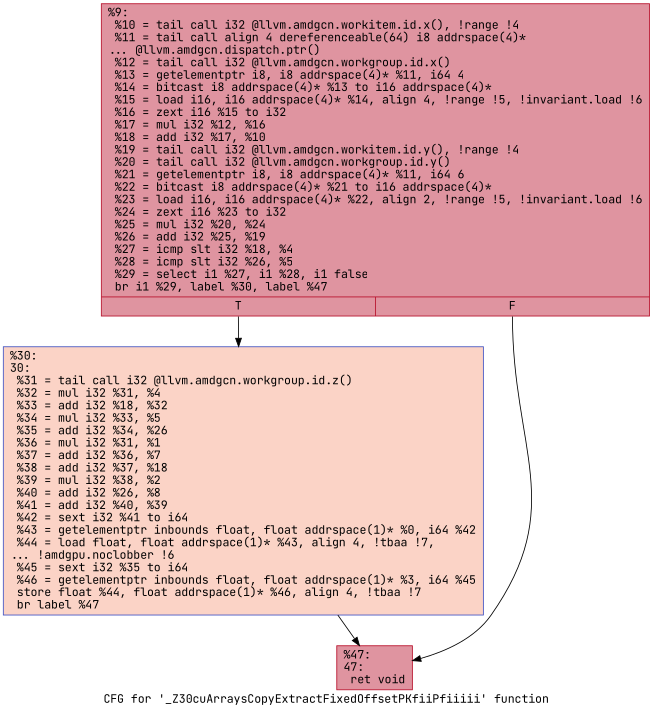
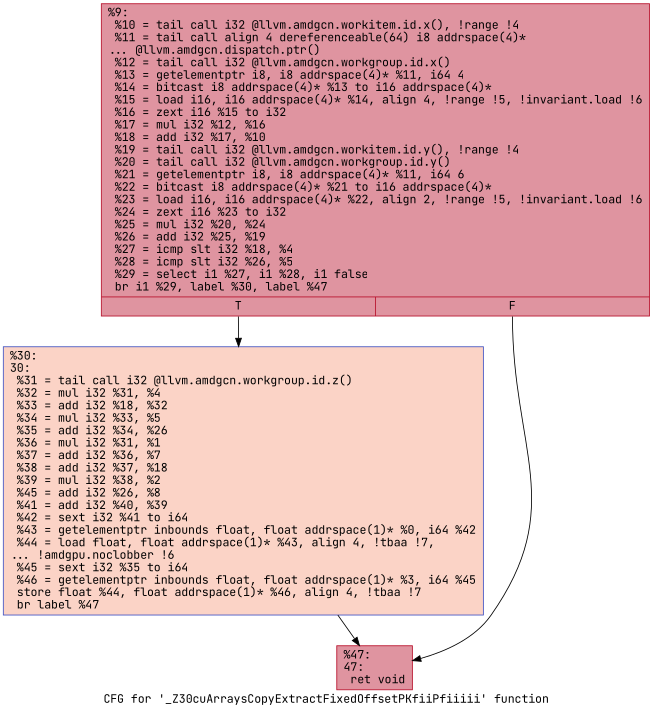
(86, 493) -> (86, 493)
